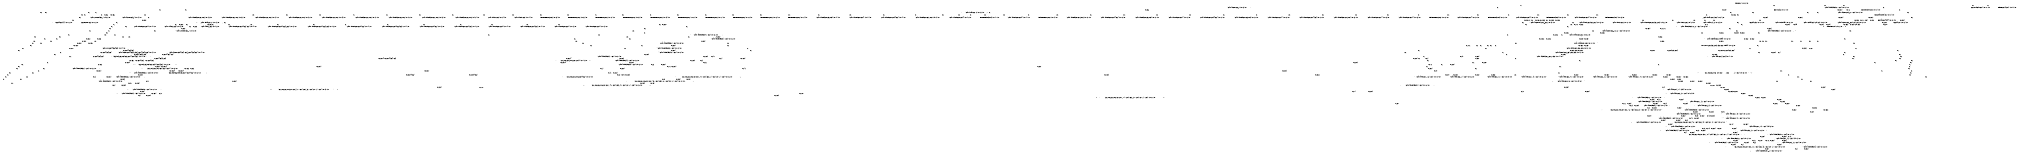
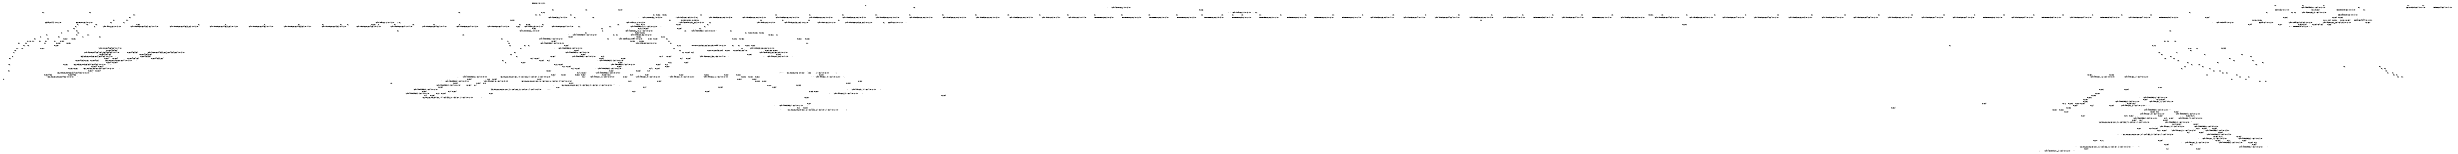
none -> (887, 18)
